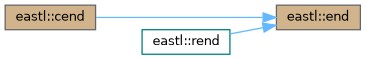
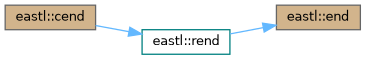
(179, 17) -> (112, 29)
